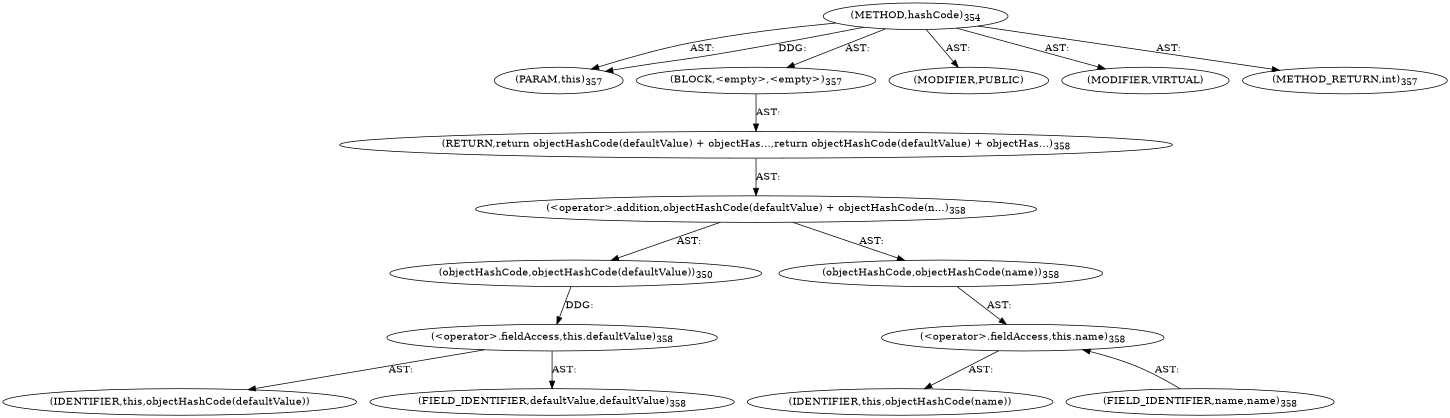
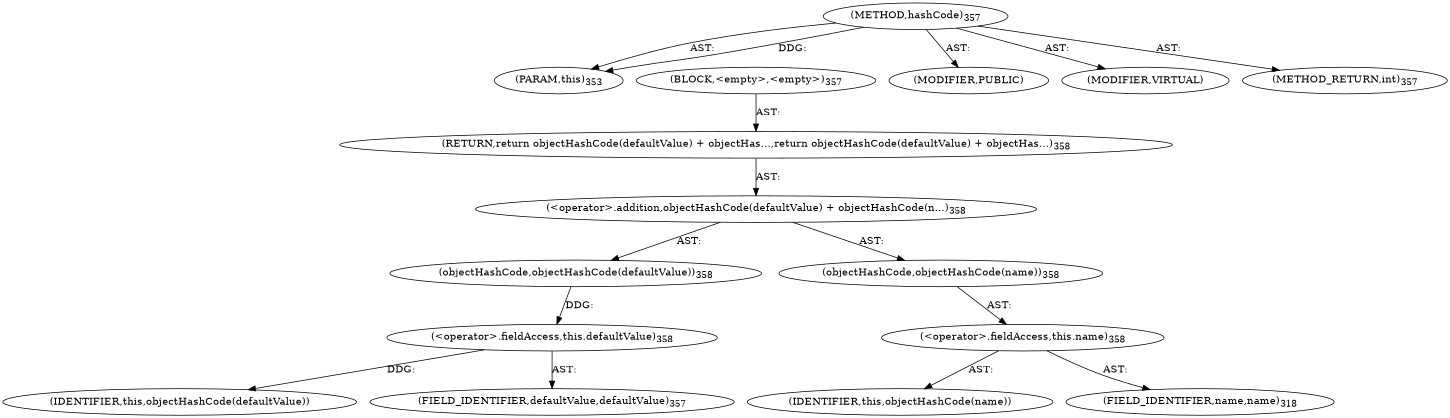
(972, 15) -> (972, 15)
(840, 47) -> none
(594, 79) -> (594, 79)
(704, 272) -> (704, 272)
(1137, 366) -> (1094, 372)
(403, 370) -> (403, 370)
(678, 401) -> (678, 401)
(1289, 401) -> (1289, 401)
